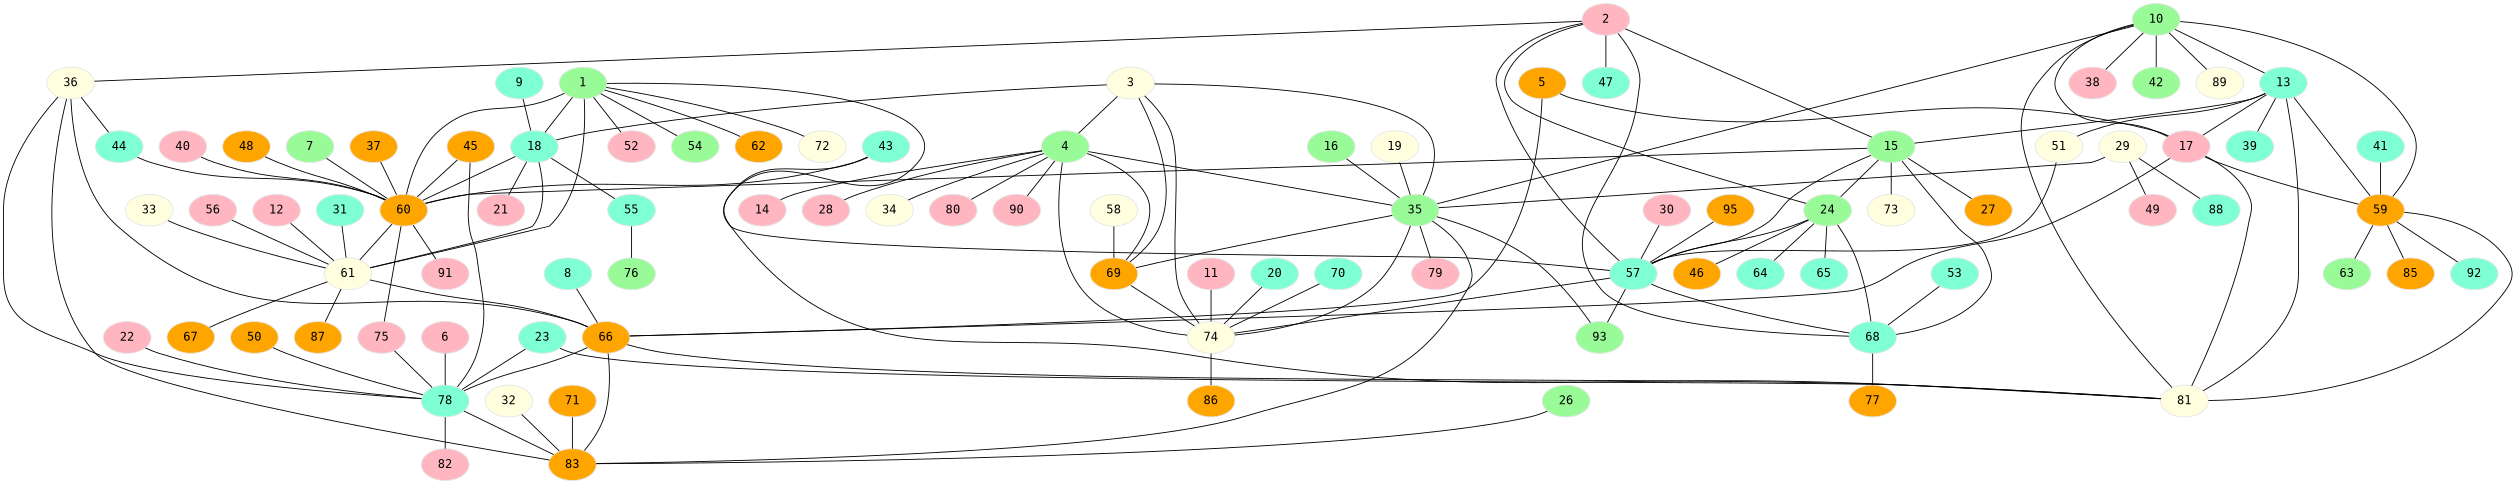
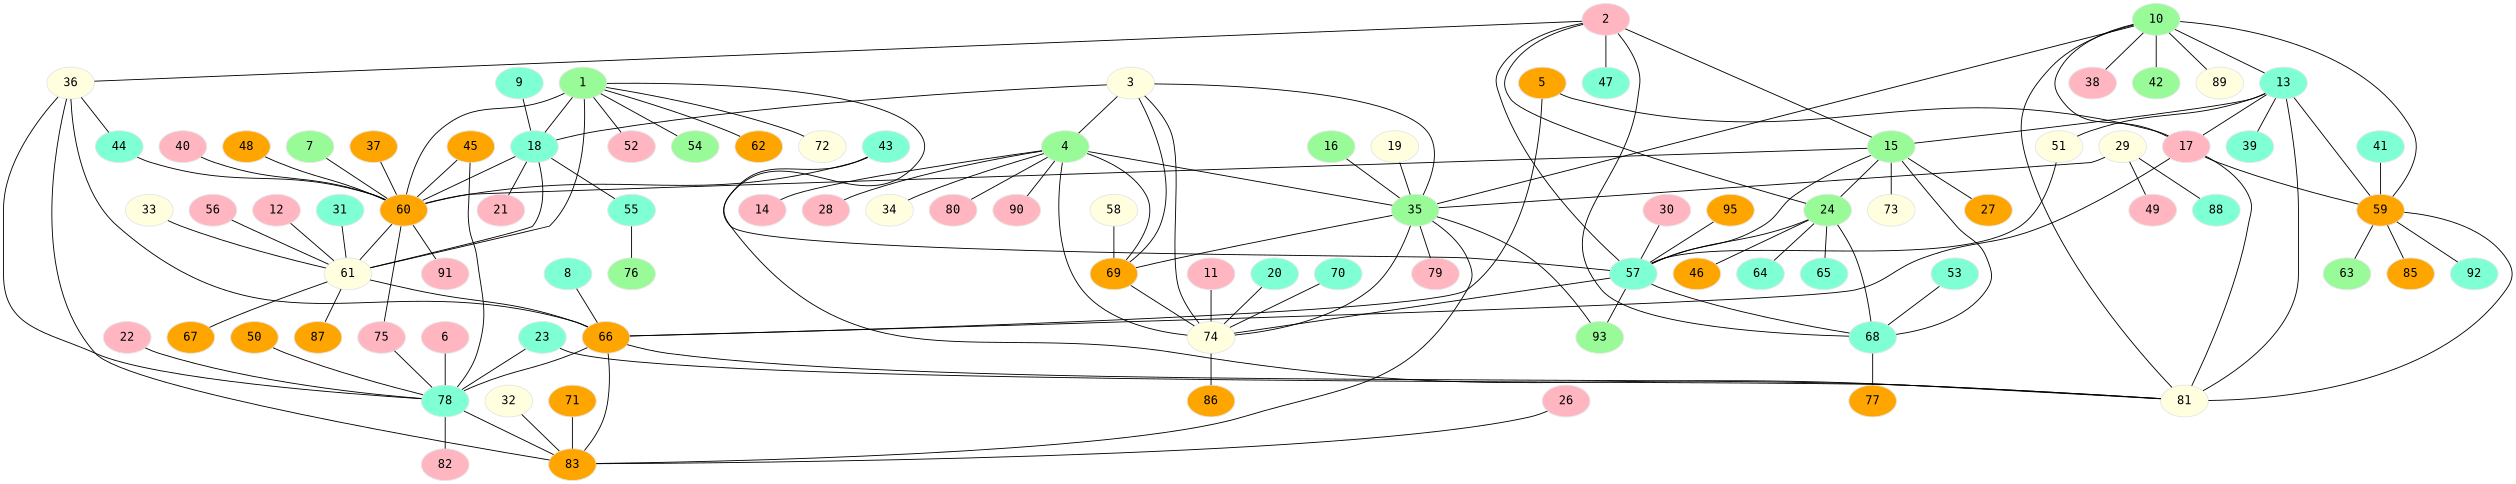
(1566, 401) -> (1566, 401)
